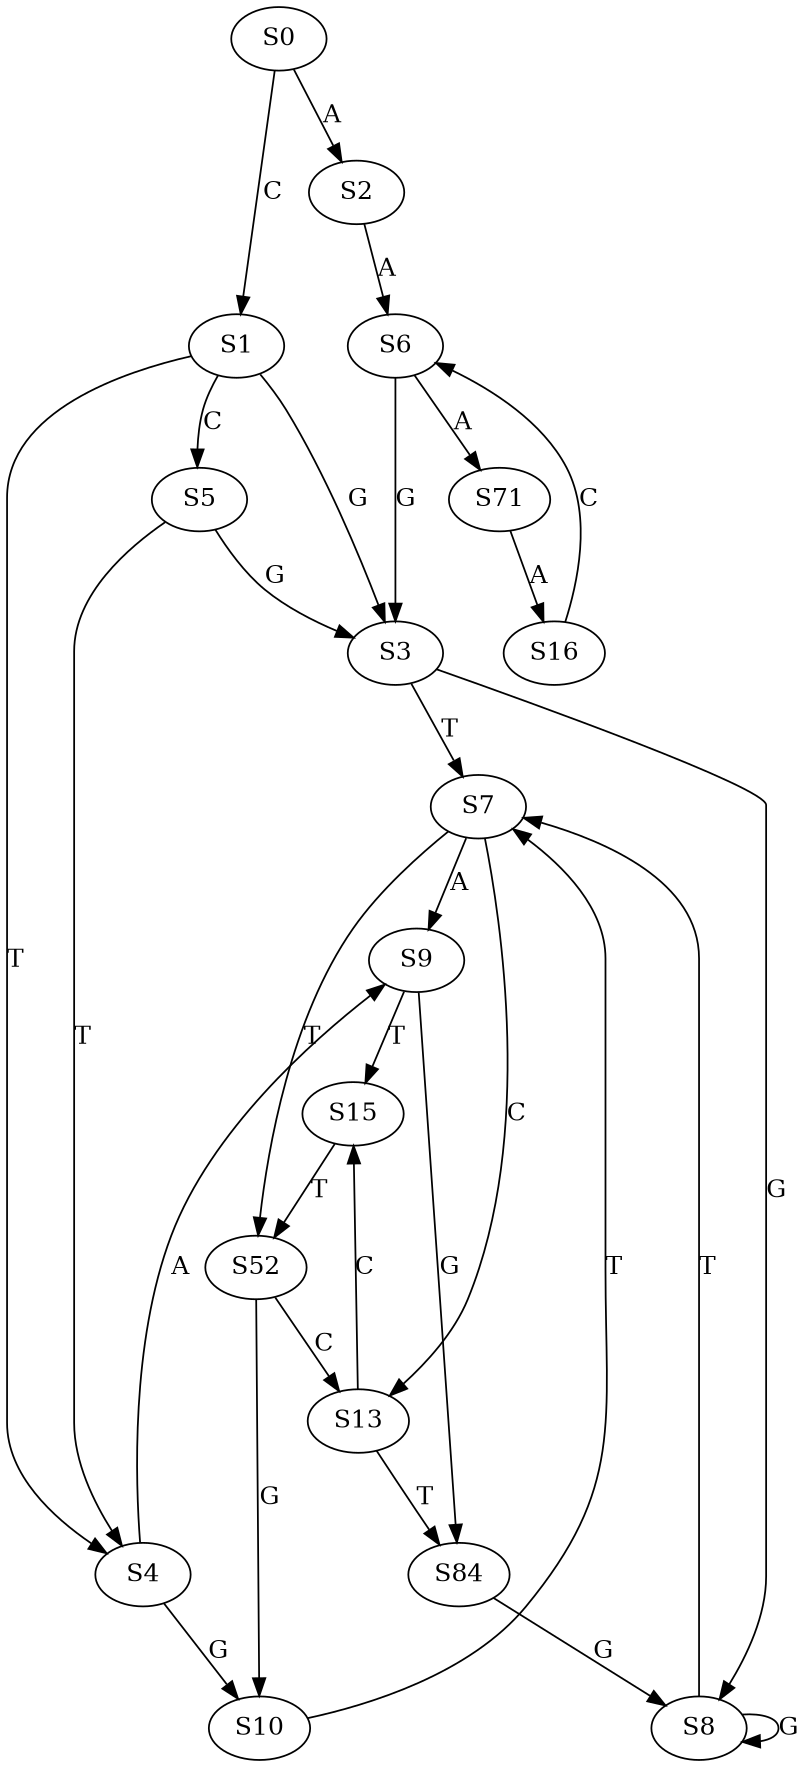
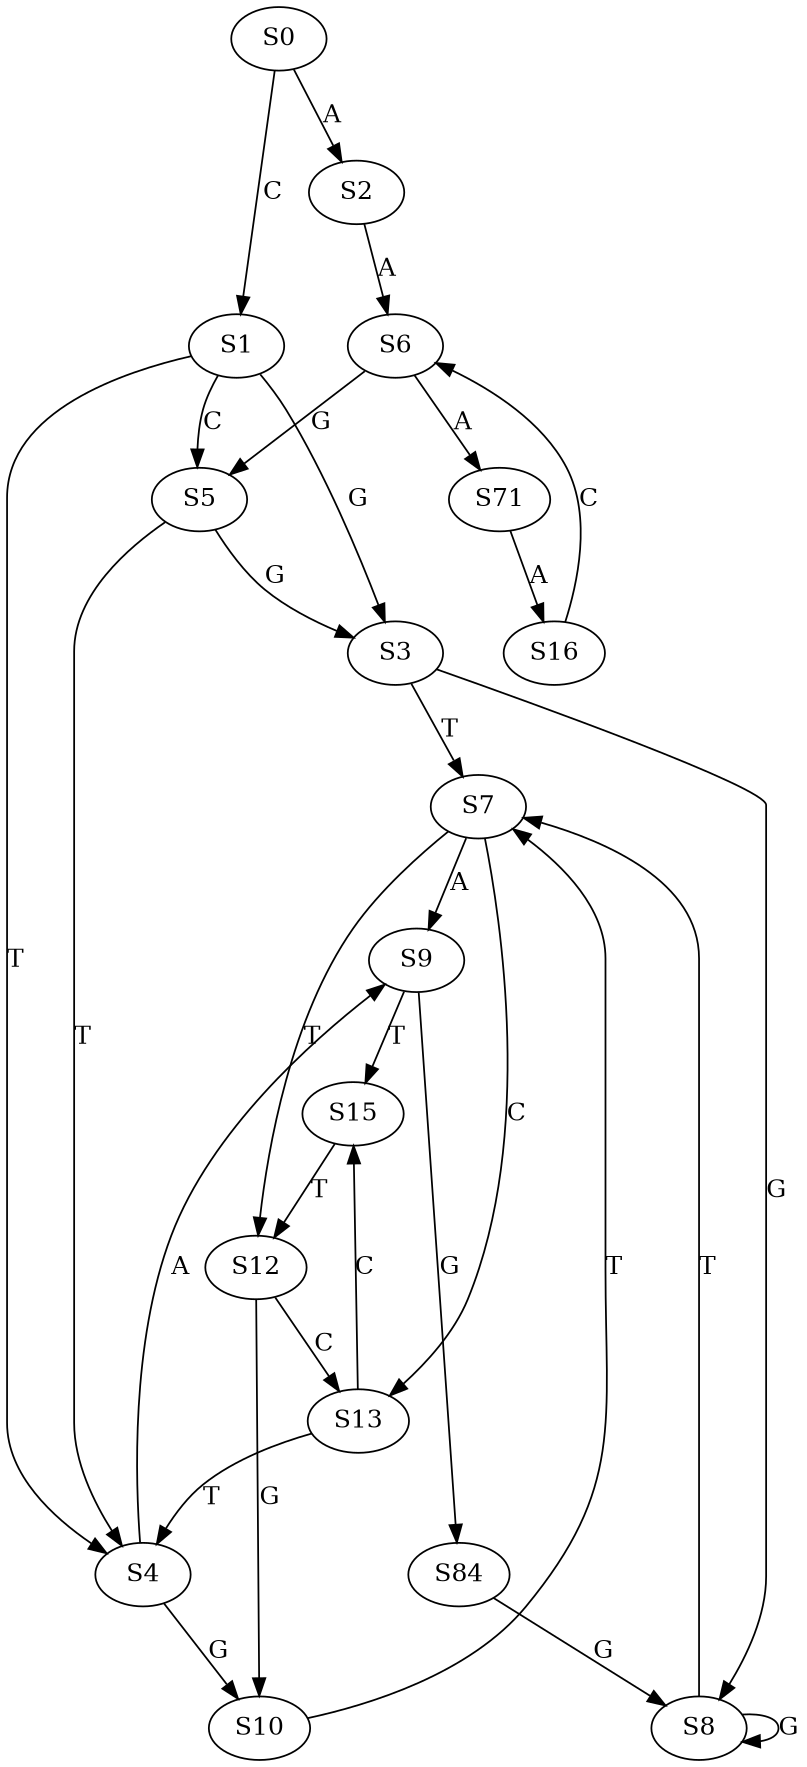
(395, 491) -> (305, 417)
(256, 1267) -> (256, 1267)
(403, 1490) -> (229, 1467)
